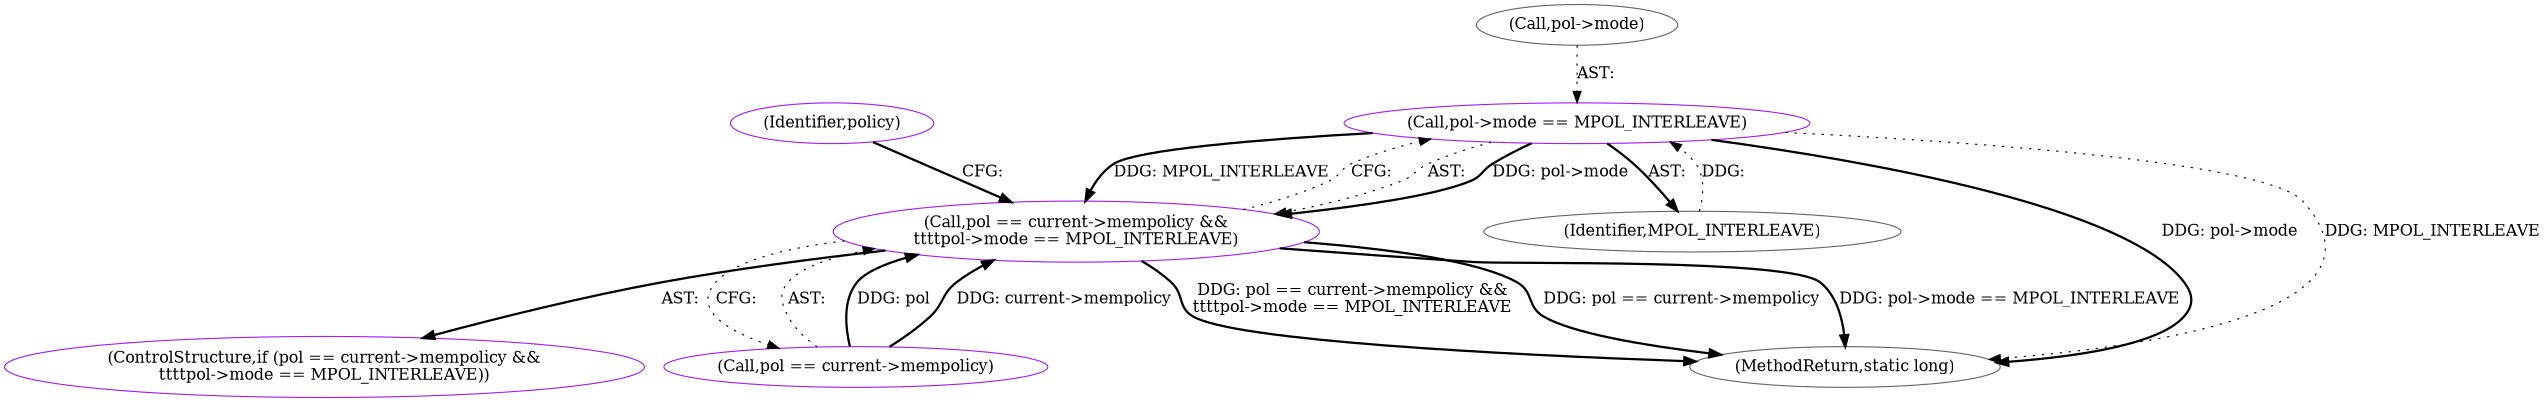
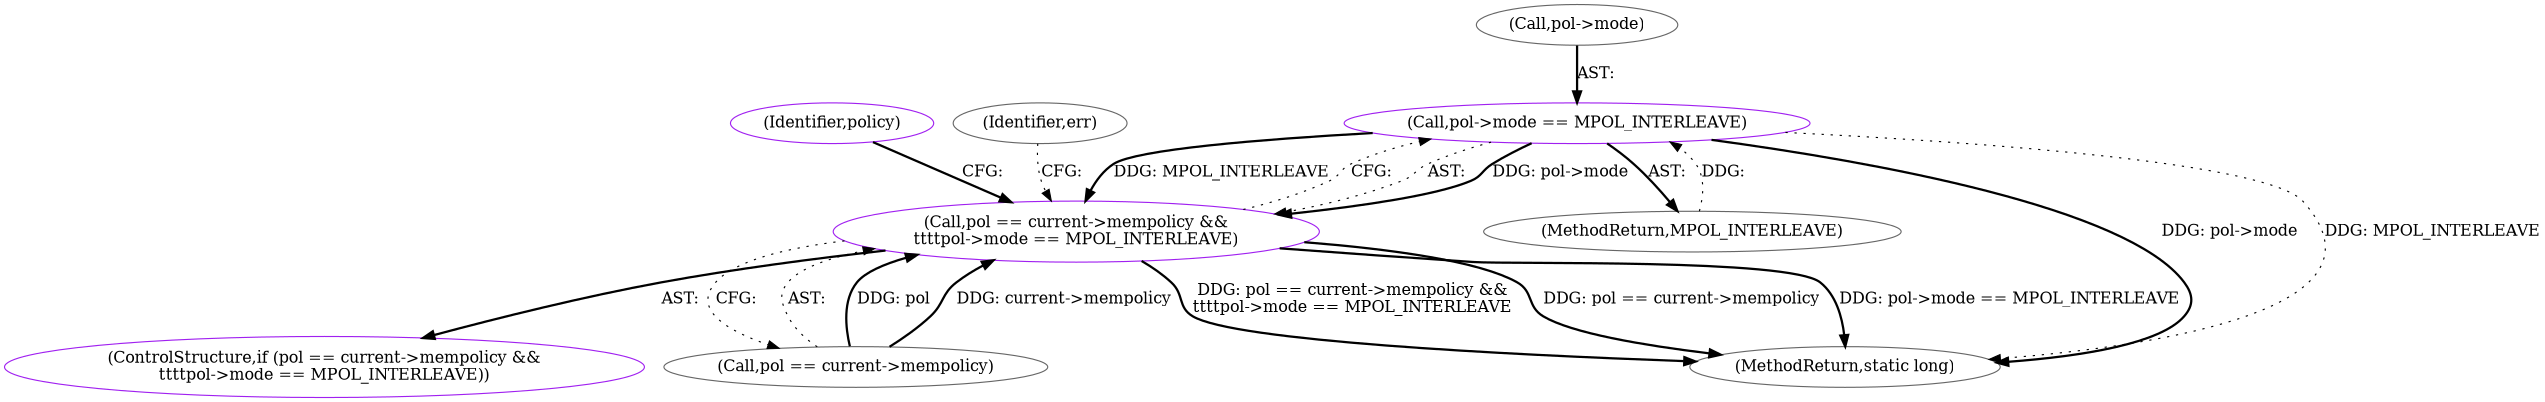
(1577, 68) -> (1577, 68)
none -> (1040, 123)
(1692, 232) -> (1692, 232)
(856, 367) -> (856, 367)
